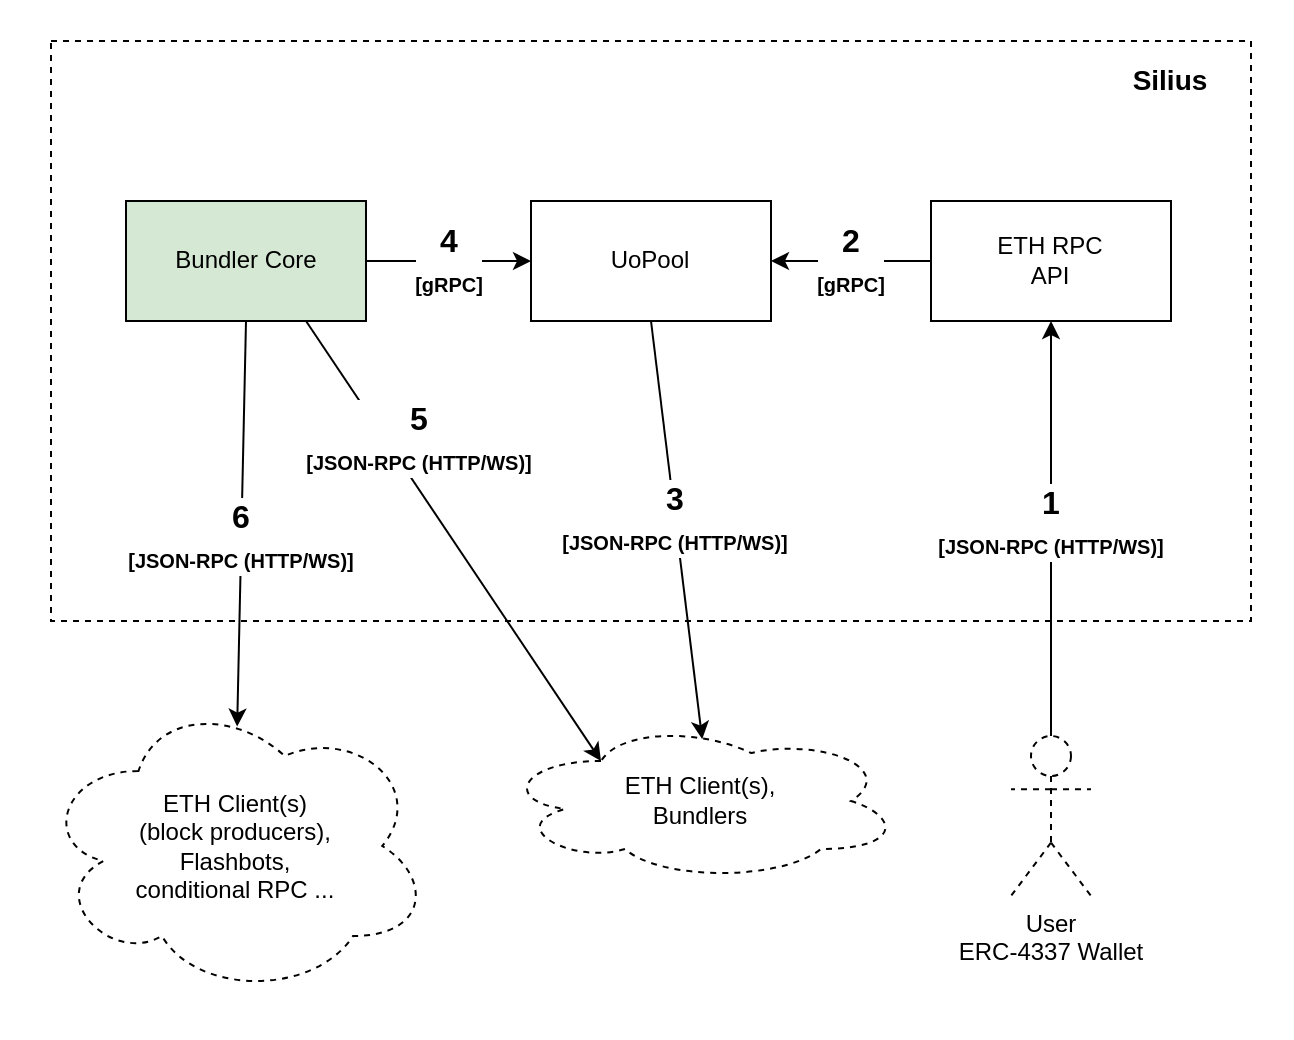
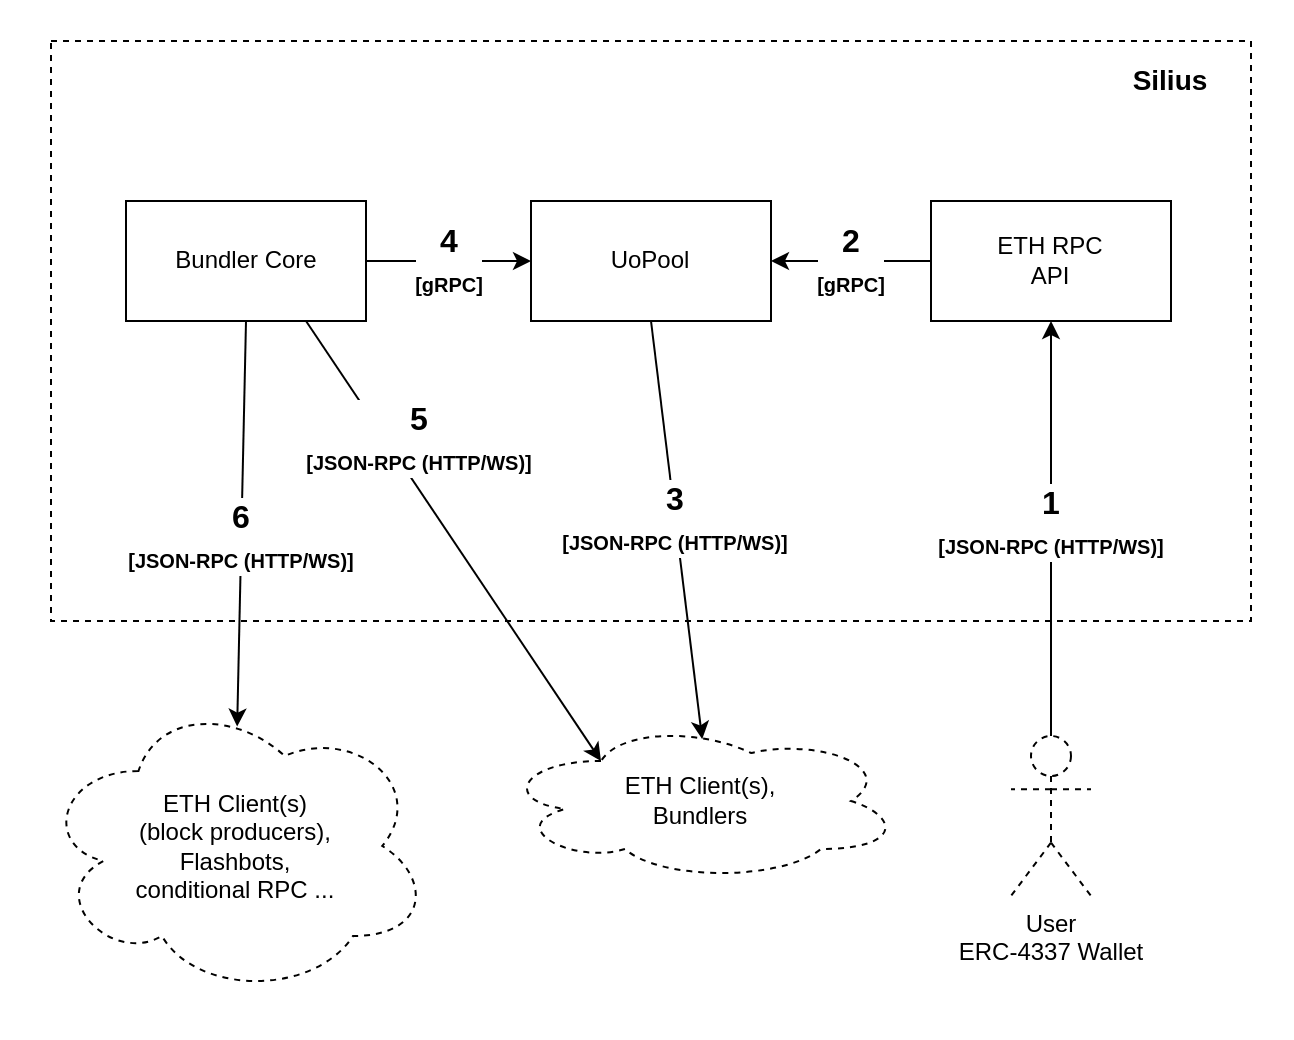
(246, 261) -> (246, 261)
